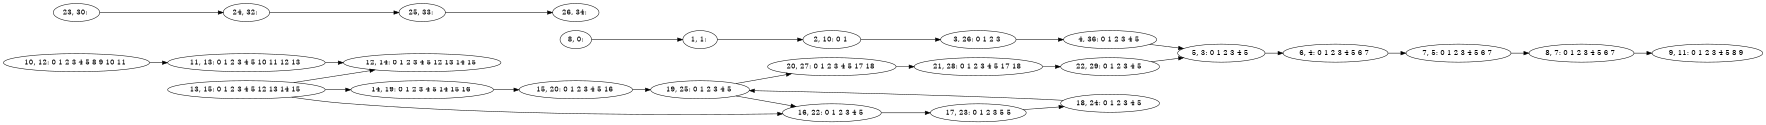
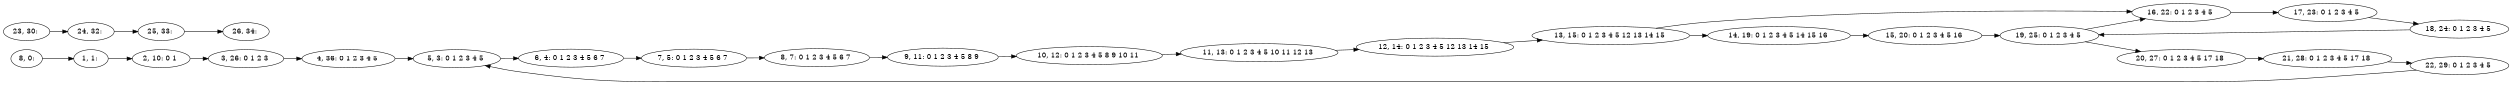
none -> (1005, 57)
(332, 77) -> (1520, 42)
(978, 113) -> (2328, 13)
